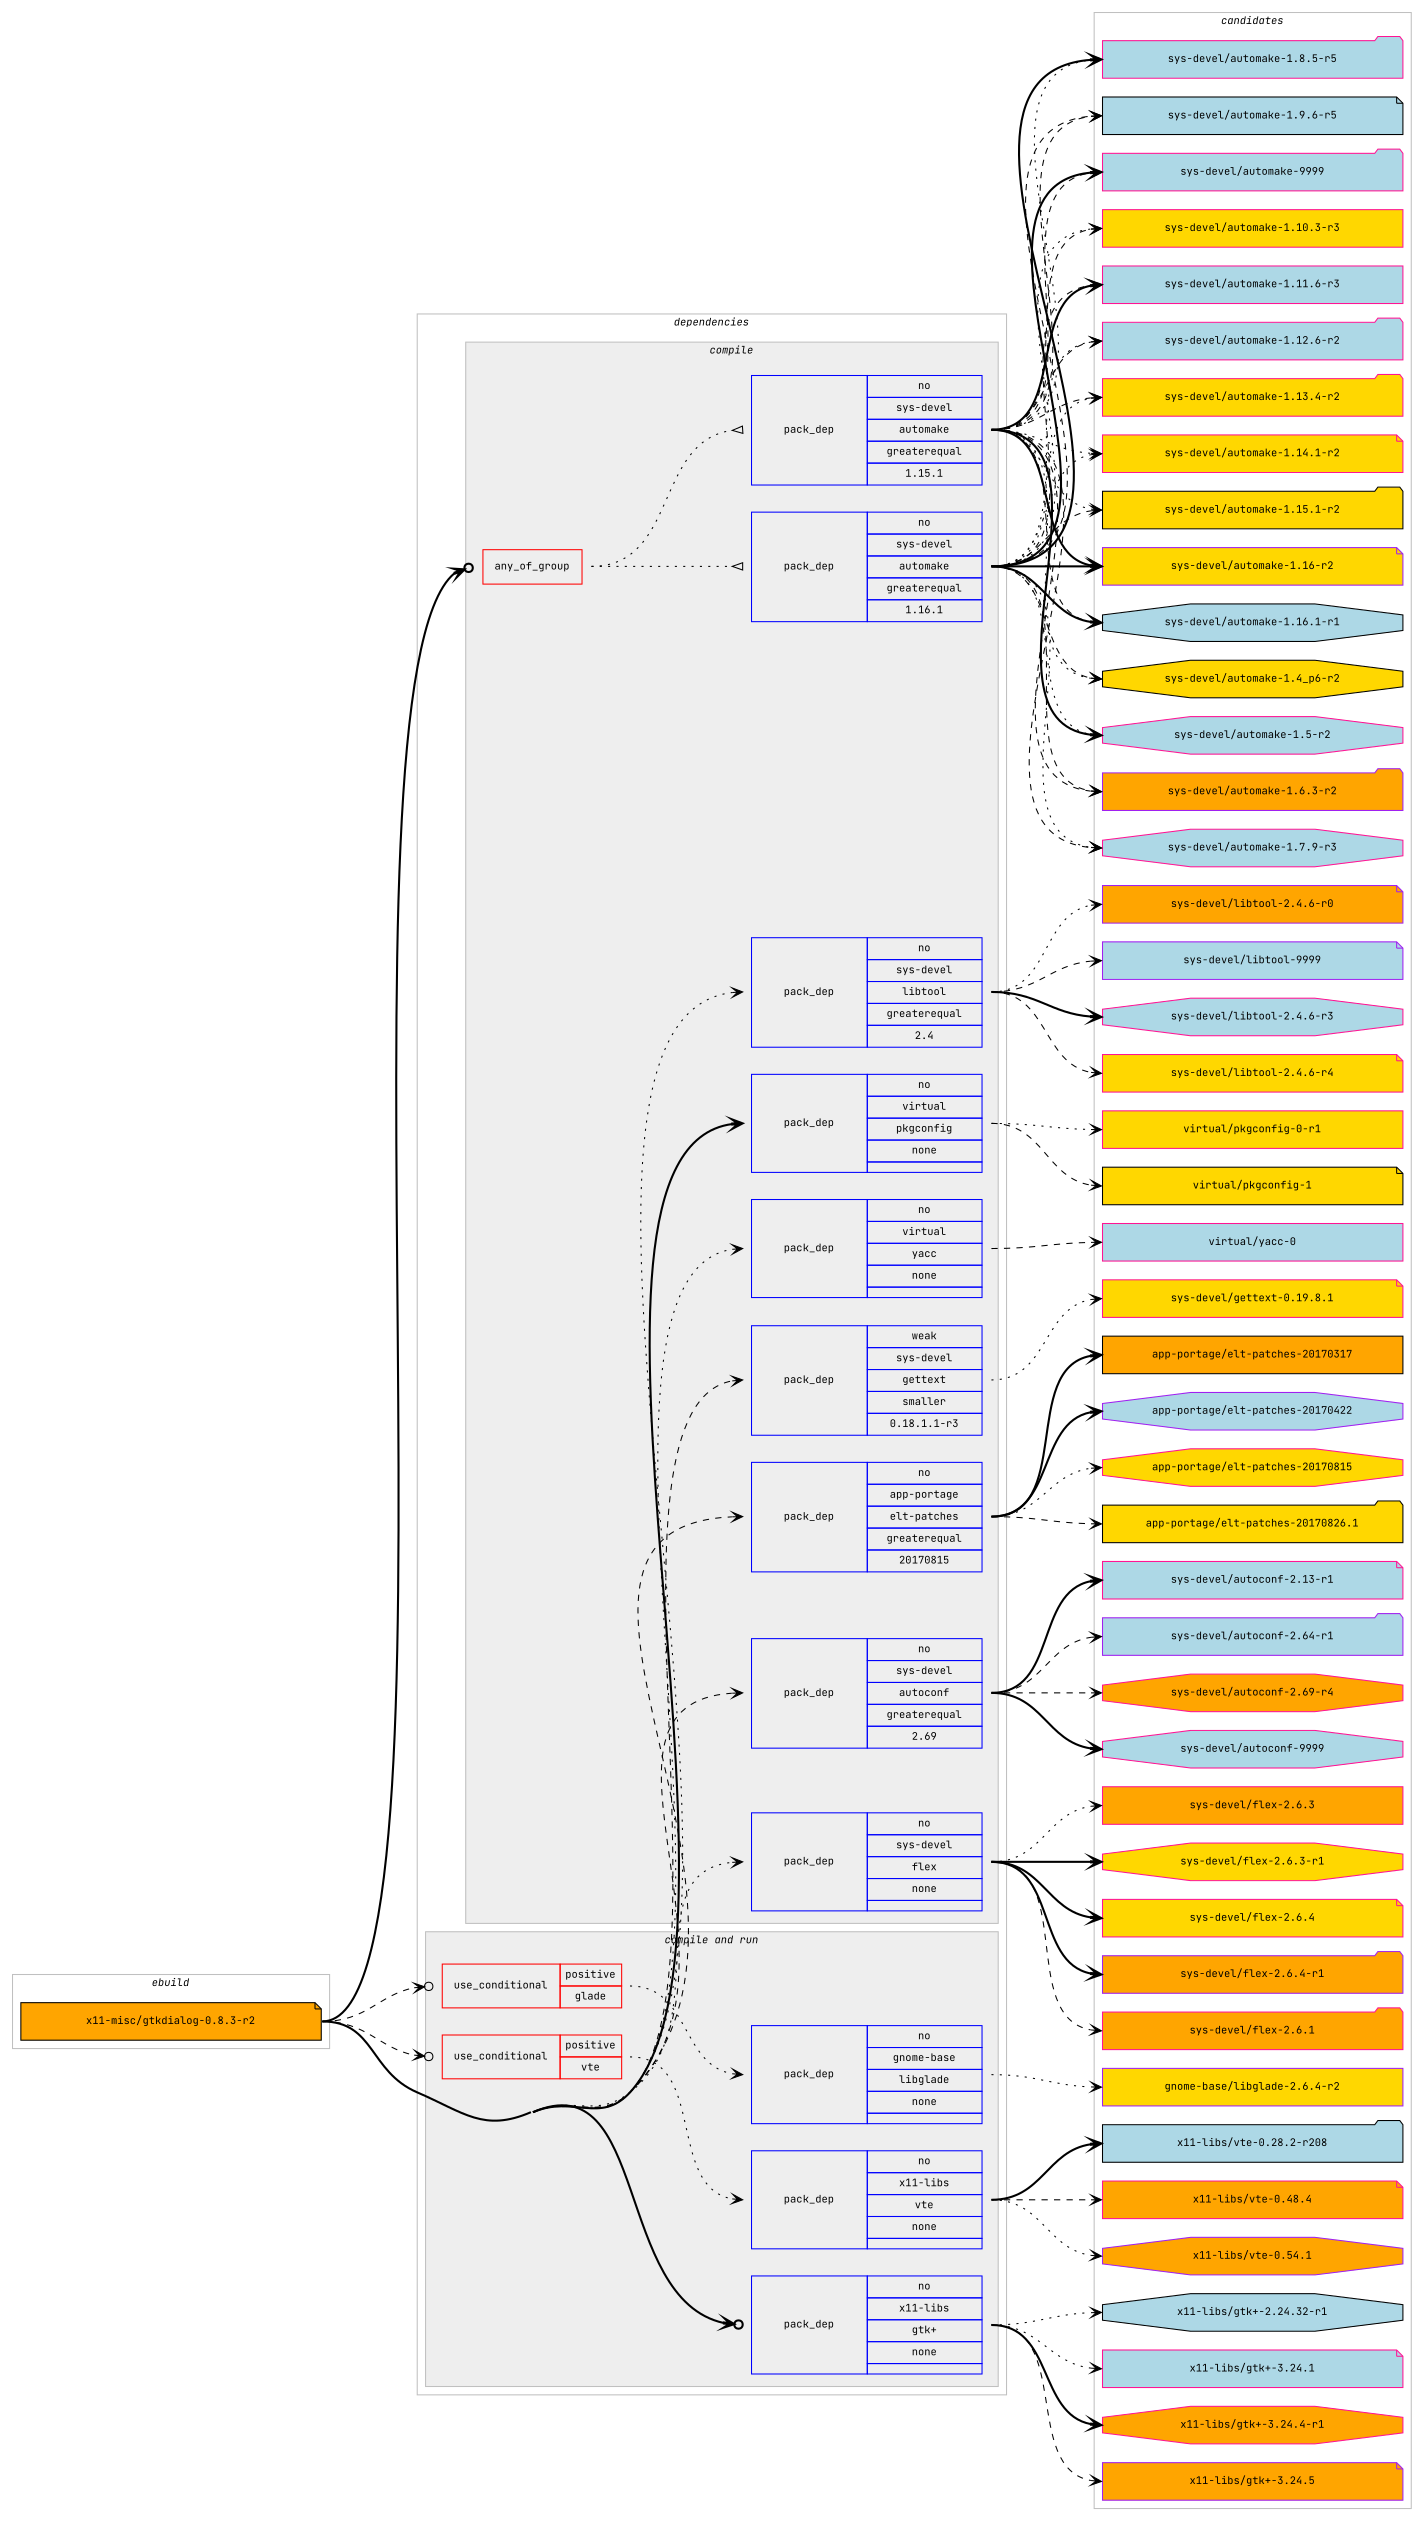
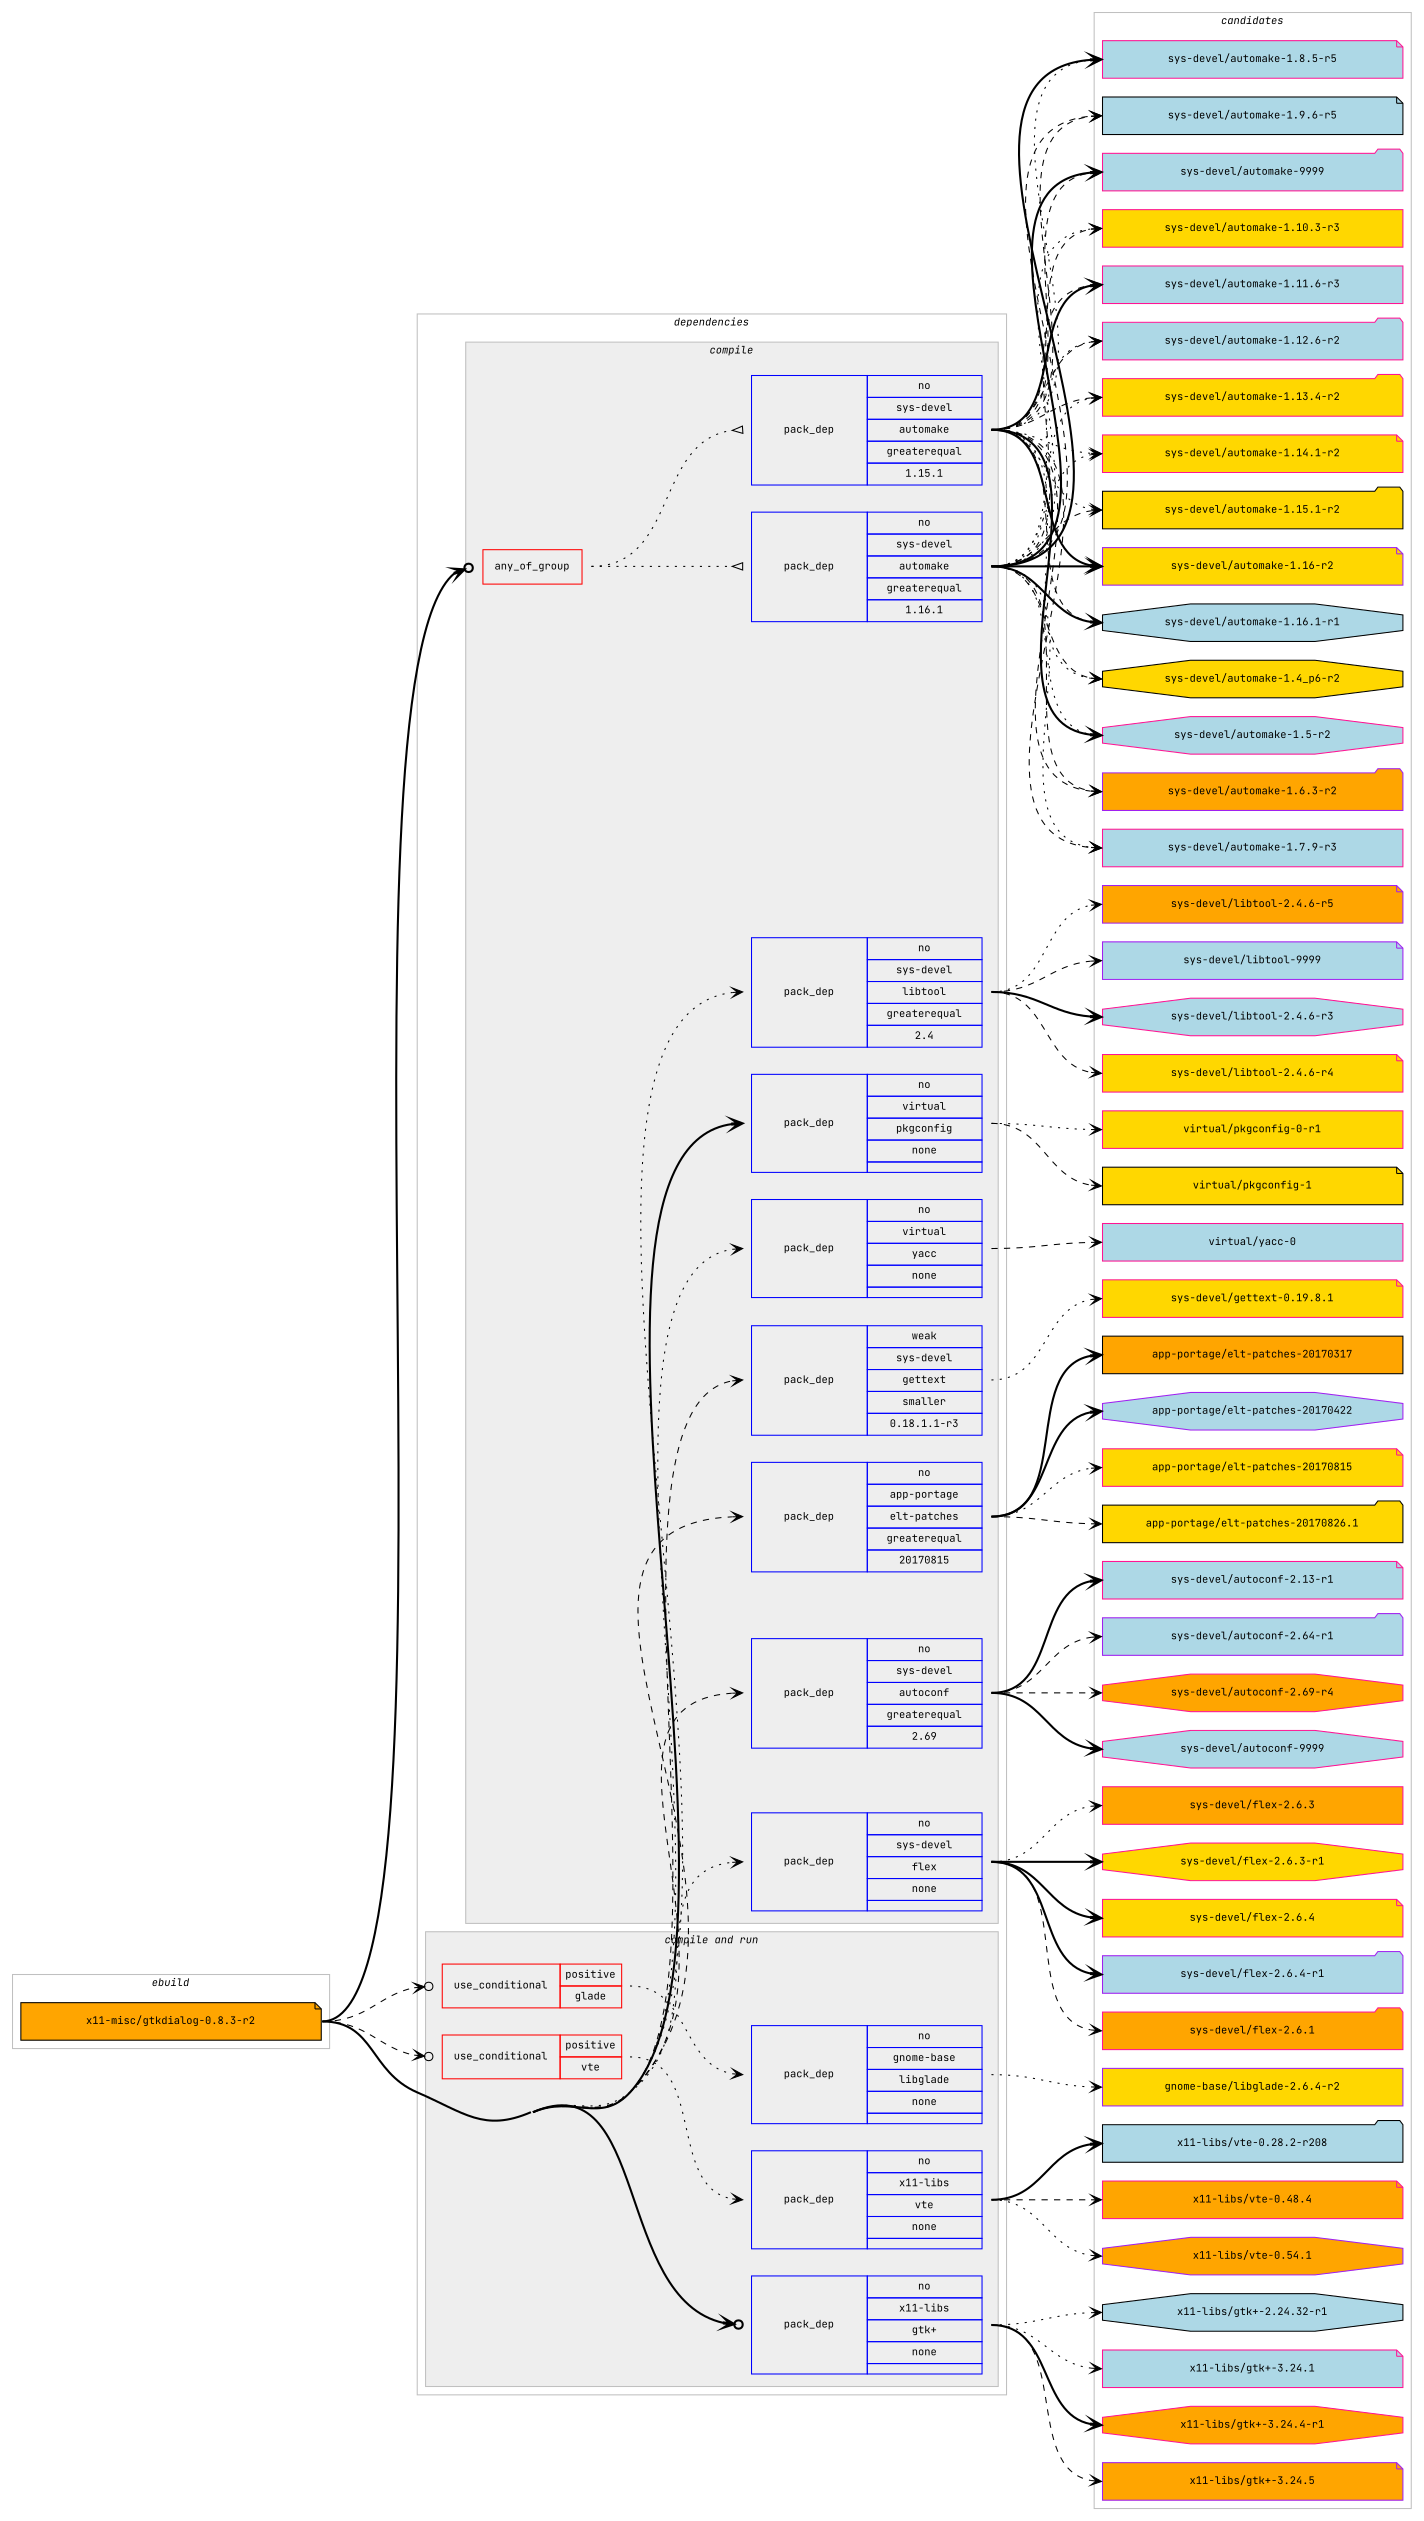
(1253, 59) -> (1253, 59)
(1253, 848) -> (1253, 848)
(1253, 904) -> (1253, 904)
(1253, 1468) -> (1253, 1468)
(1253, 1975) -> (1253, 1975)
